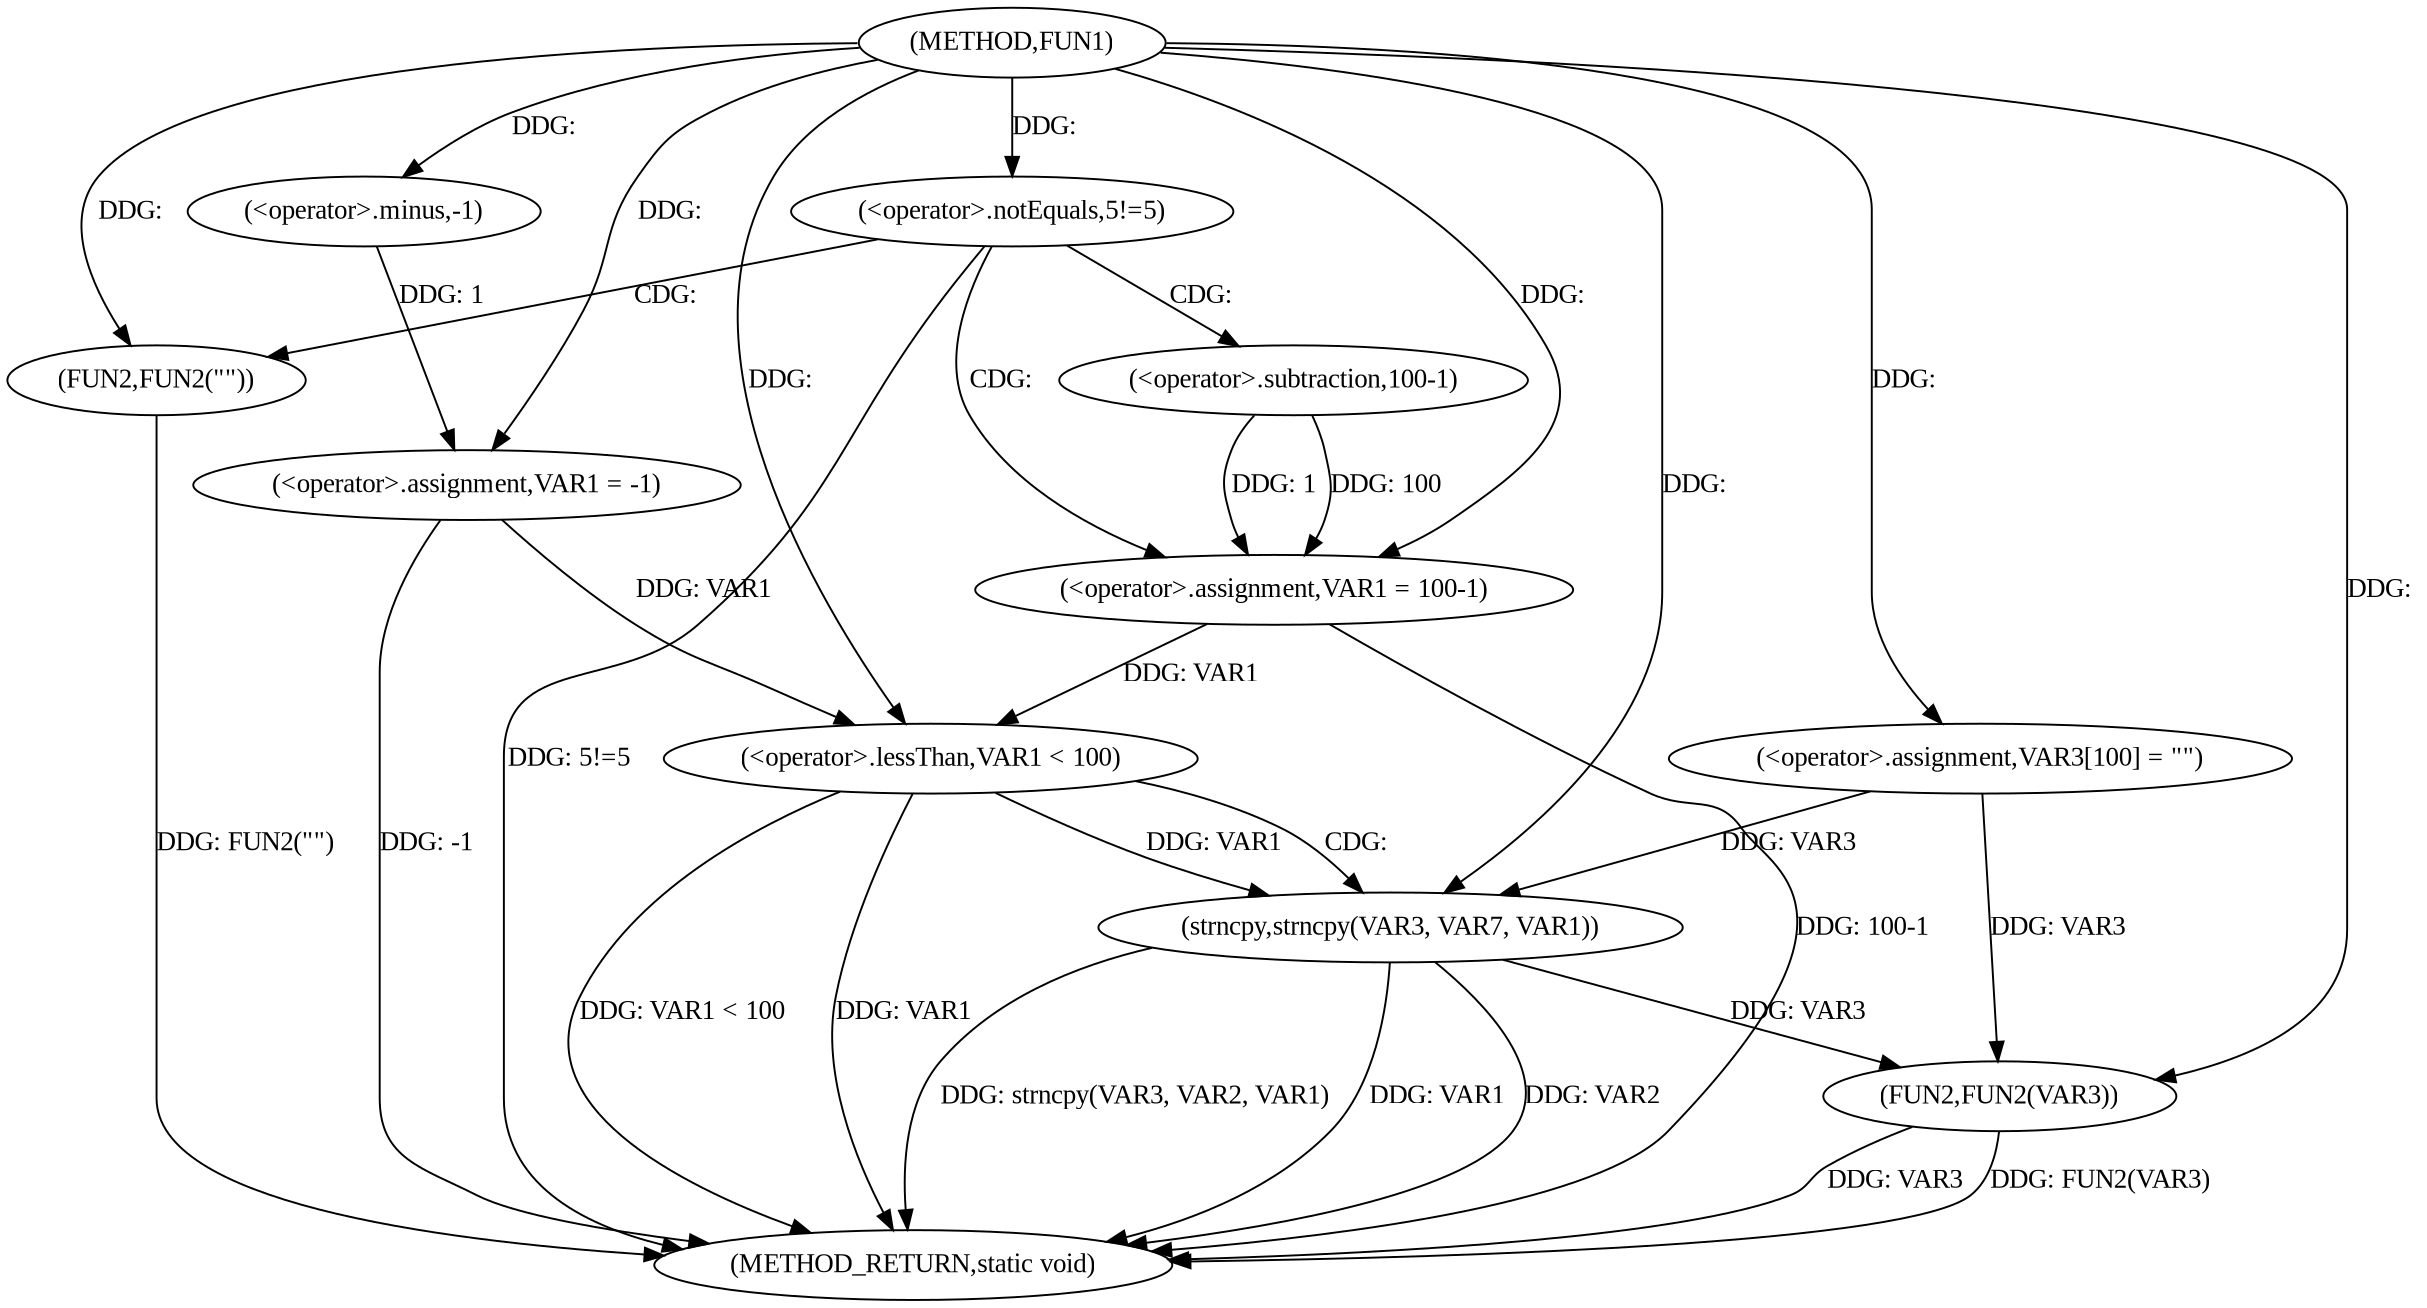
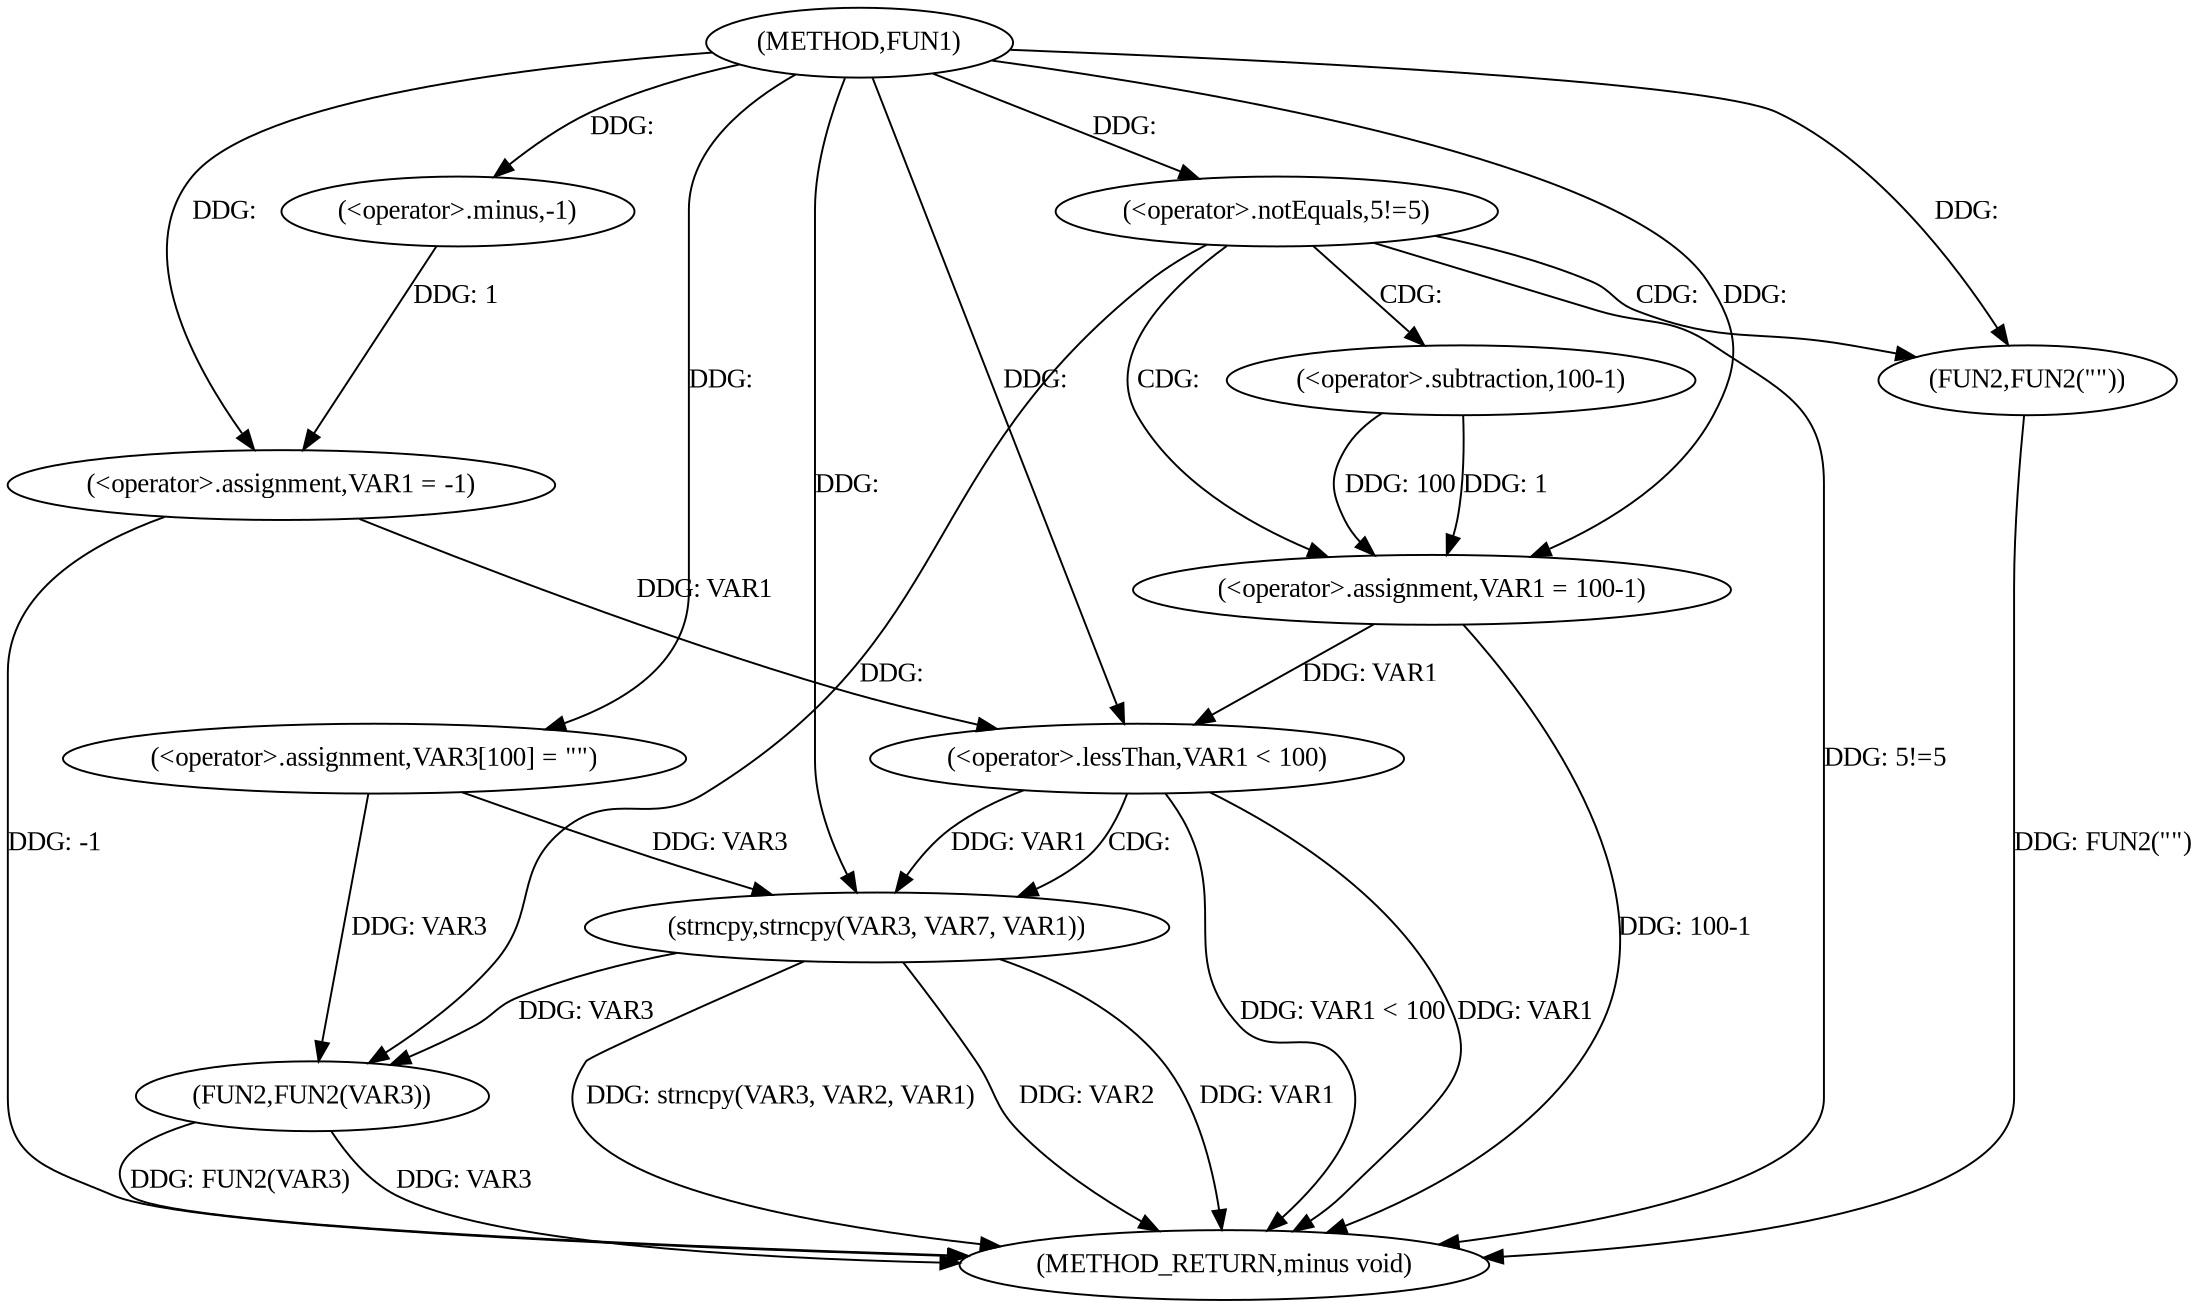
(2246, 147) -> (847, 676)
(913, 1265) -> (1224, 1265)
